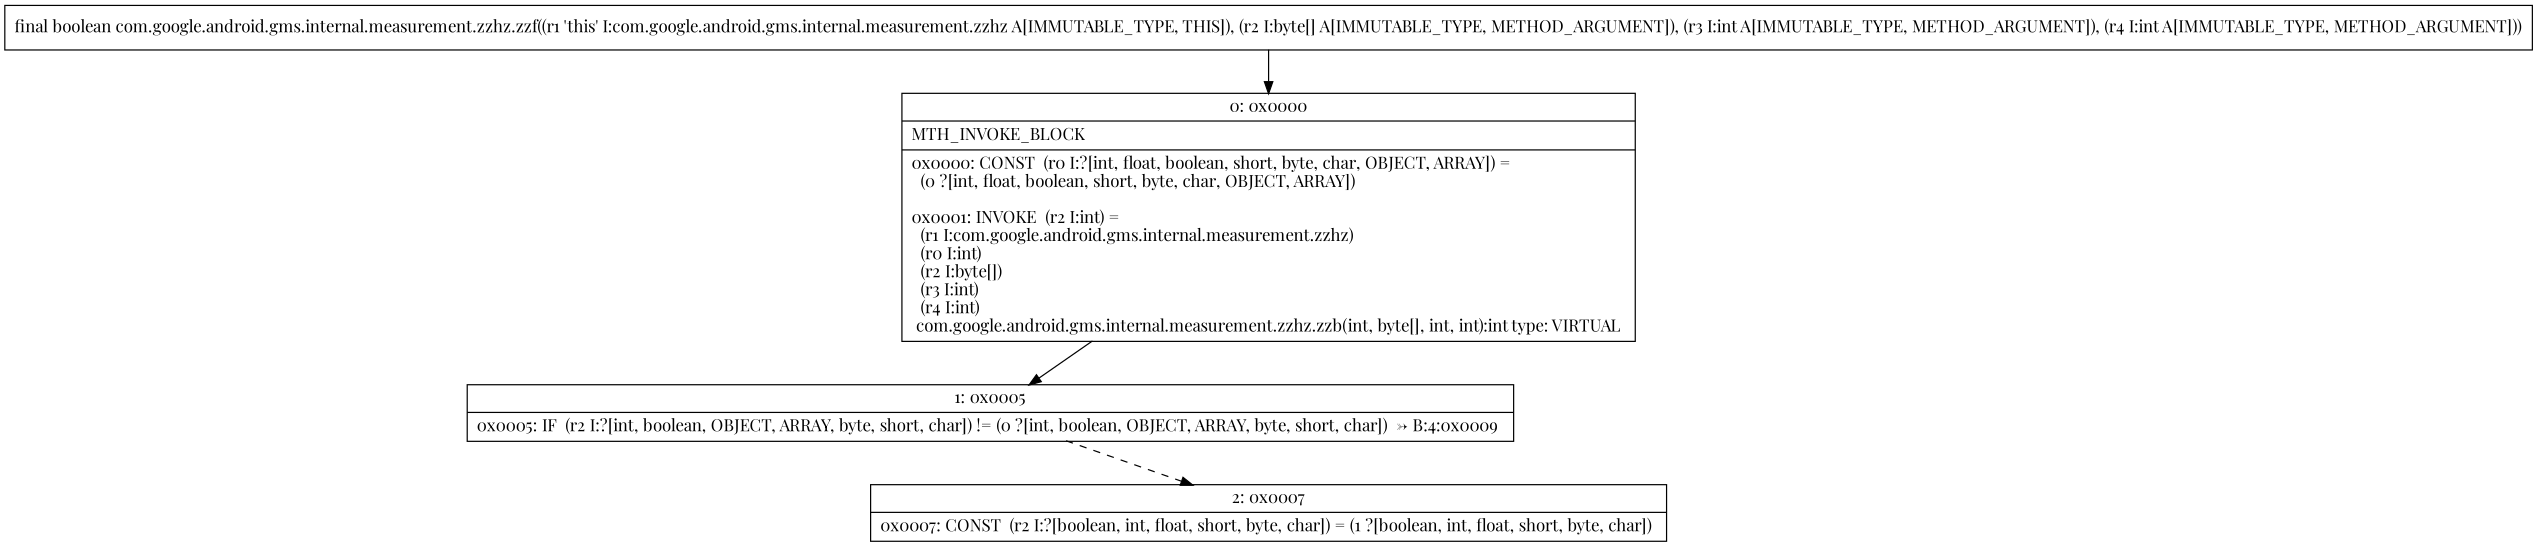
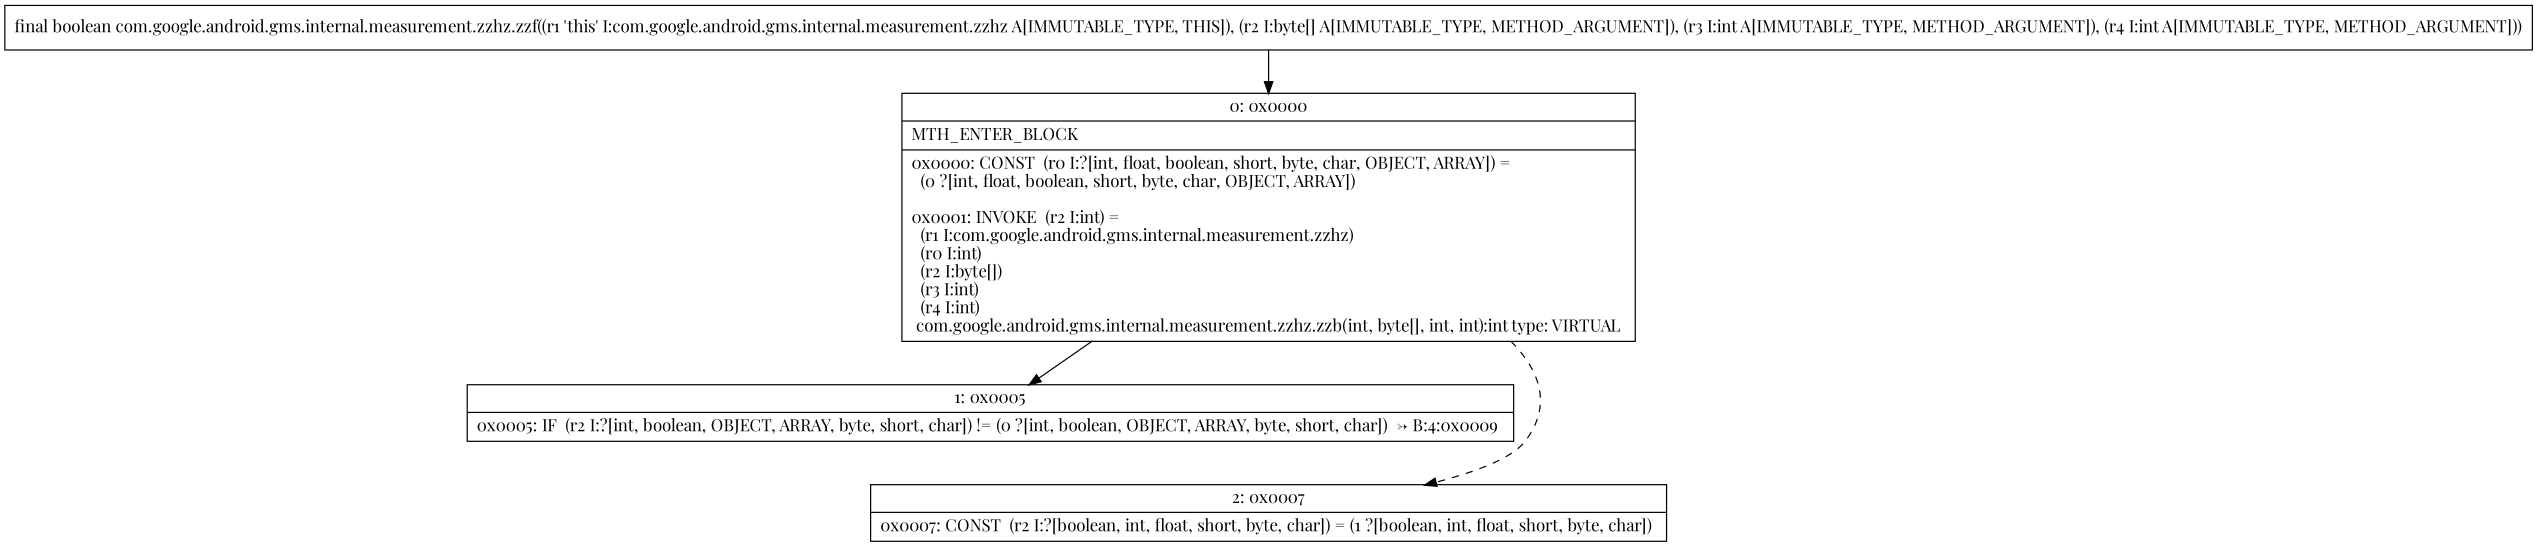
(999, 135) -> (995, 135)
(1124, 461) -> (1529, 436)
